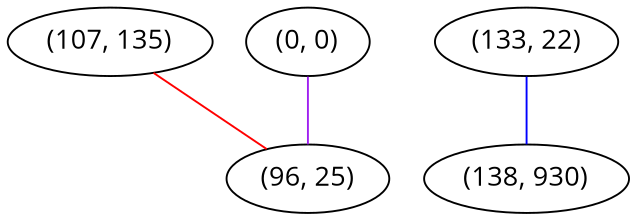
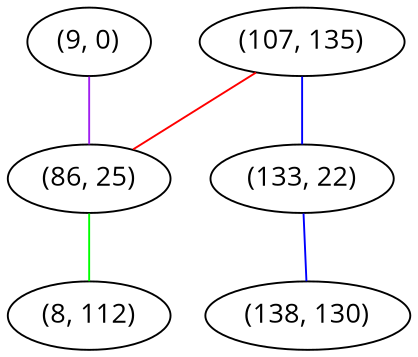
(308, 42) -> (89, 42)
none -> (302, 110)
(308, 179) -> (89, 179)
(527, 179) -> (308, 316)
none -> (89, 316)
